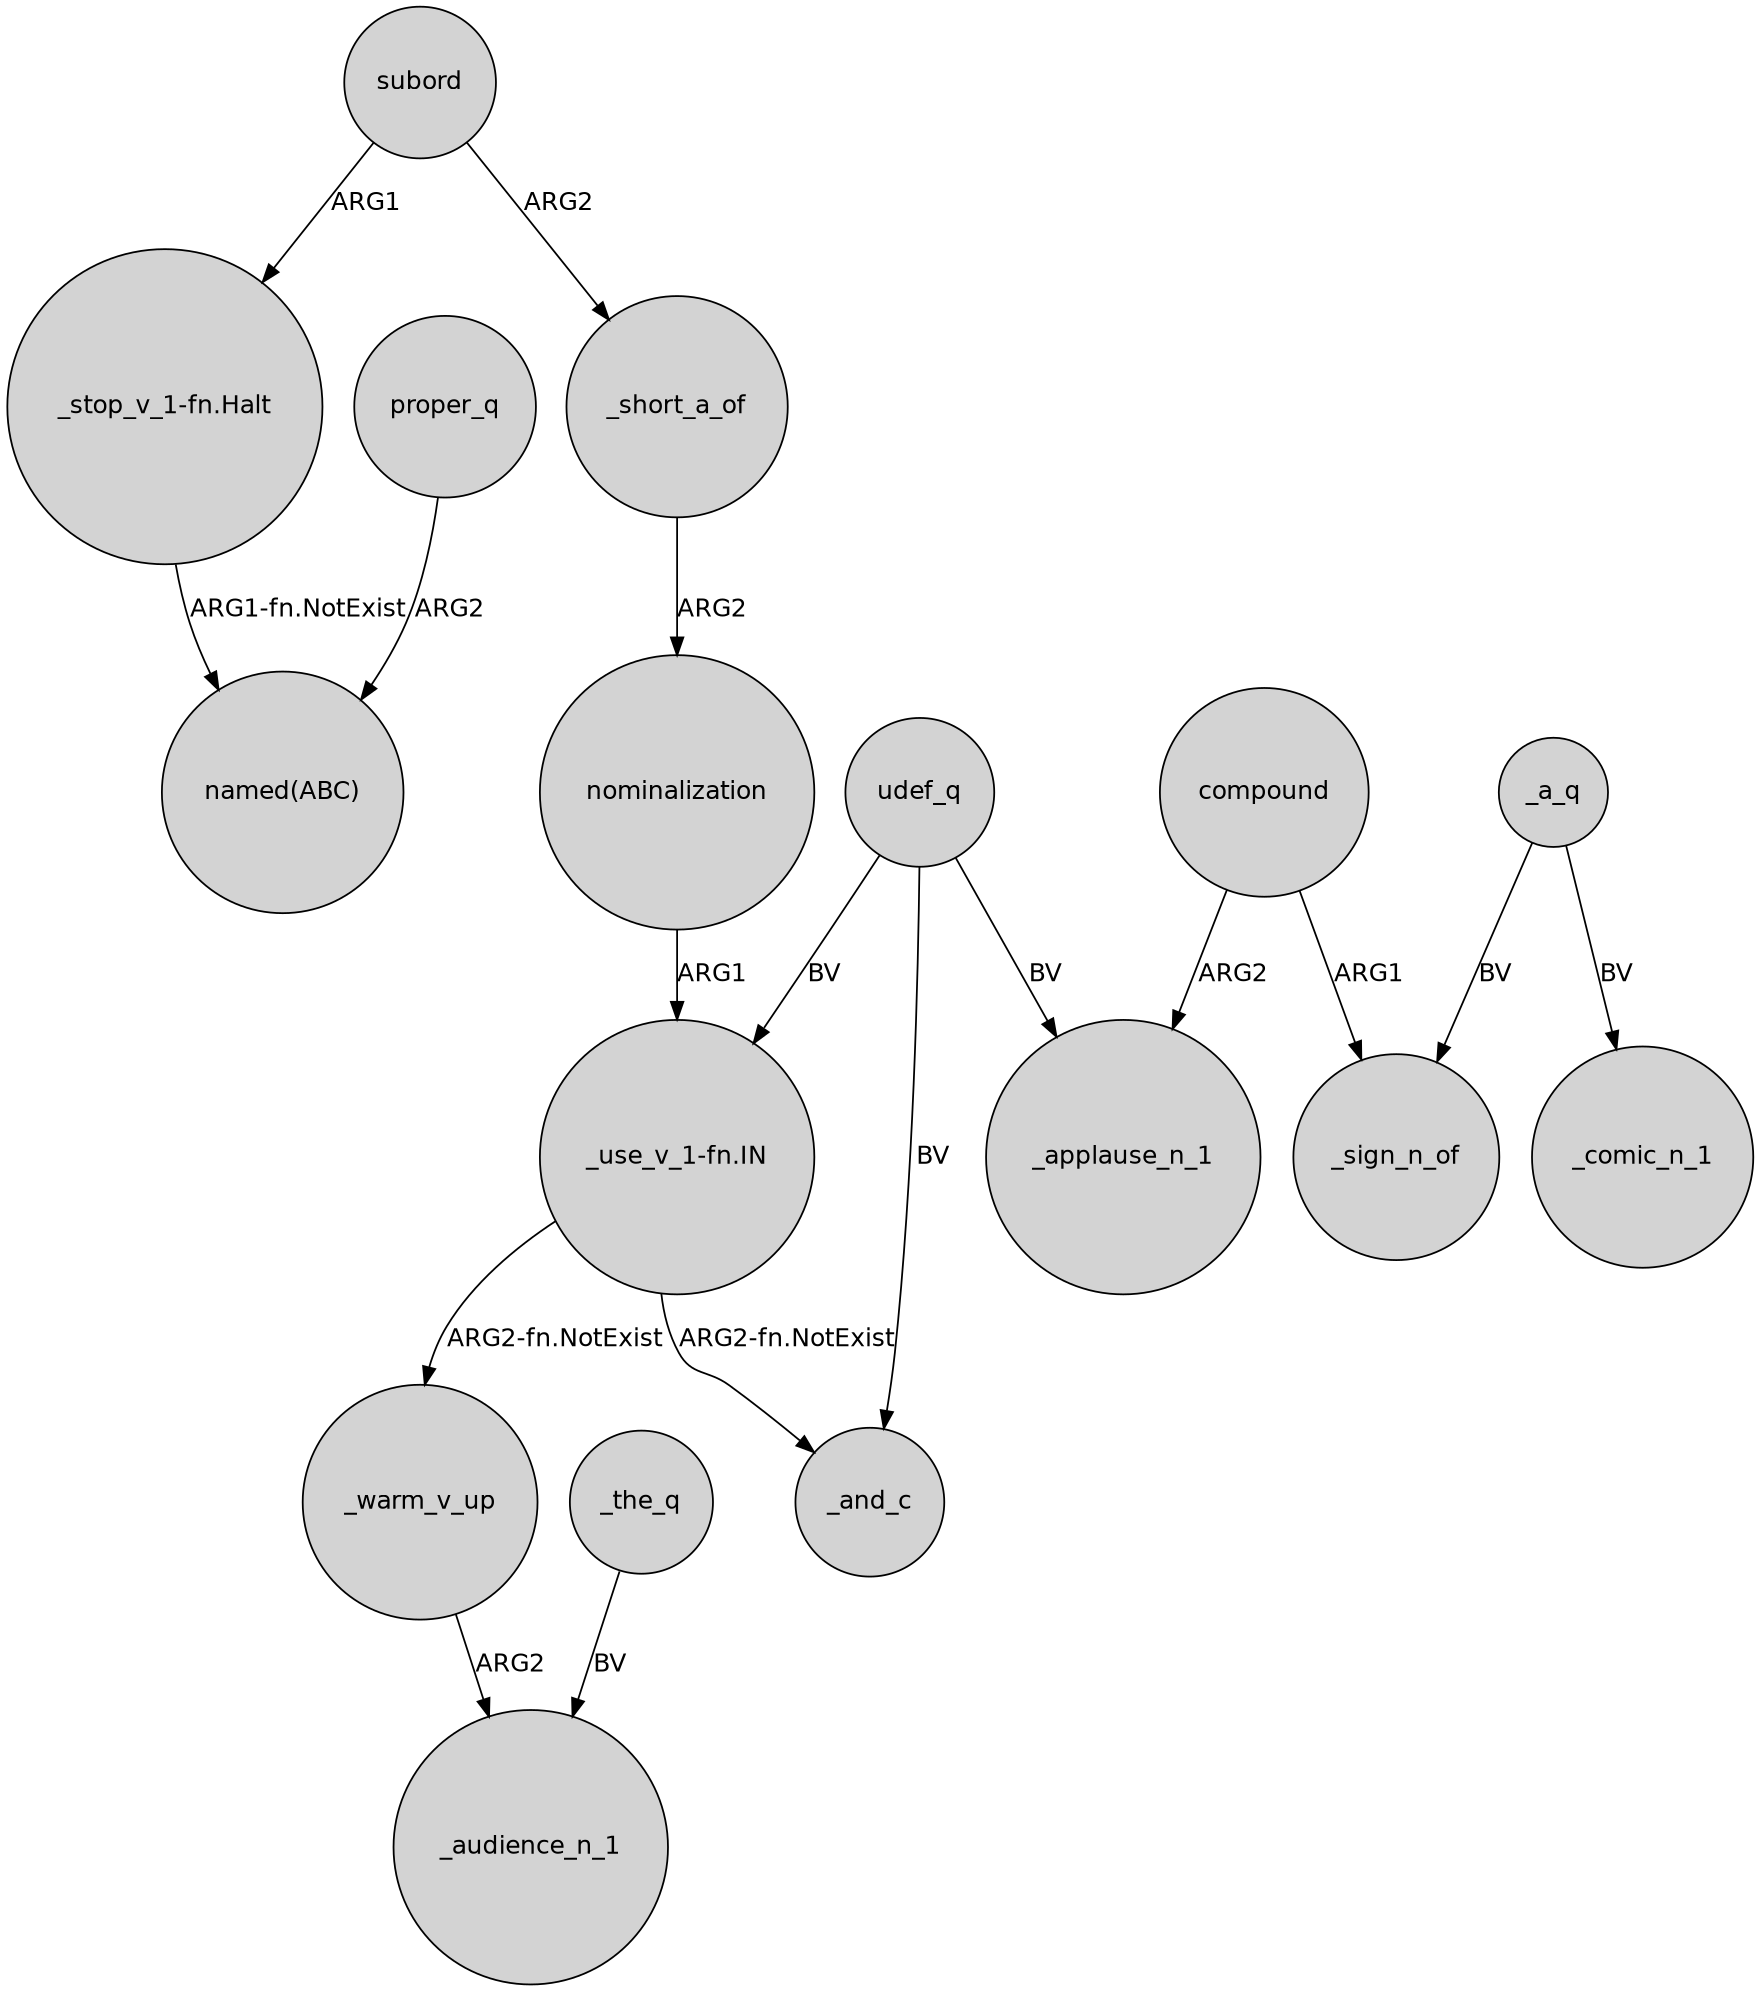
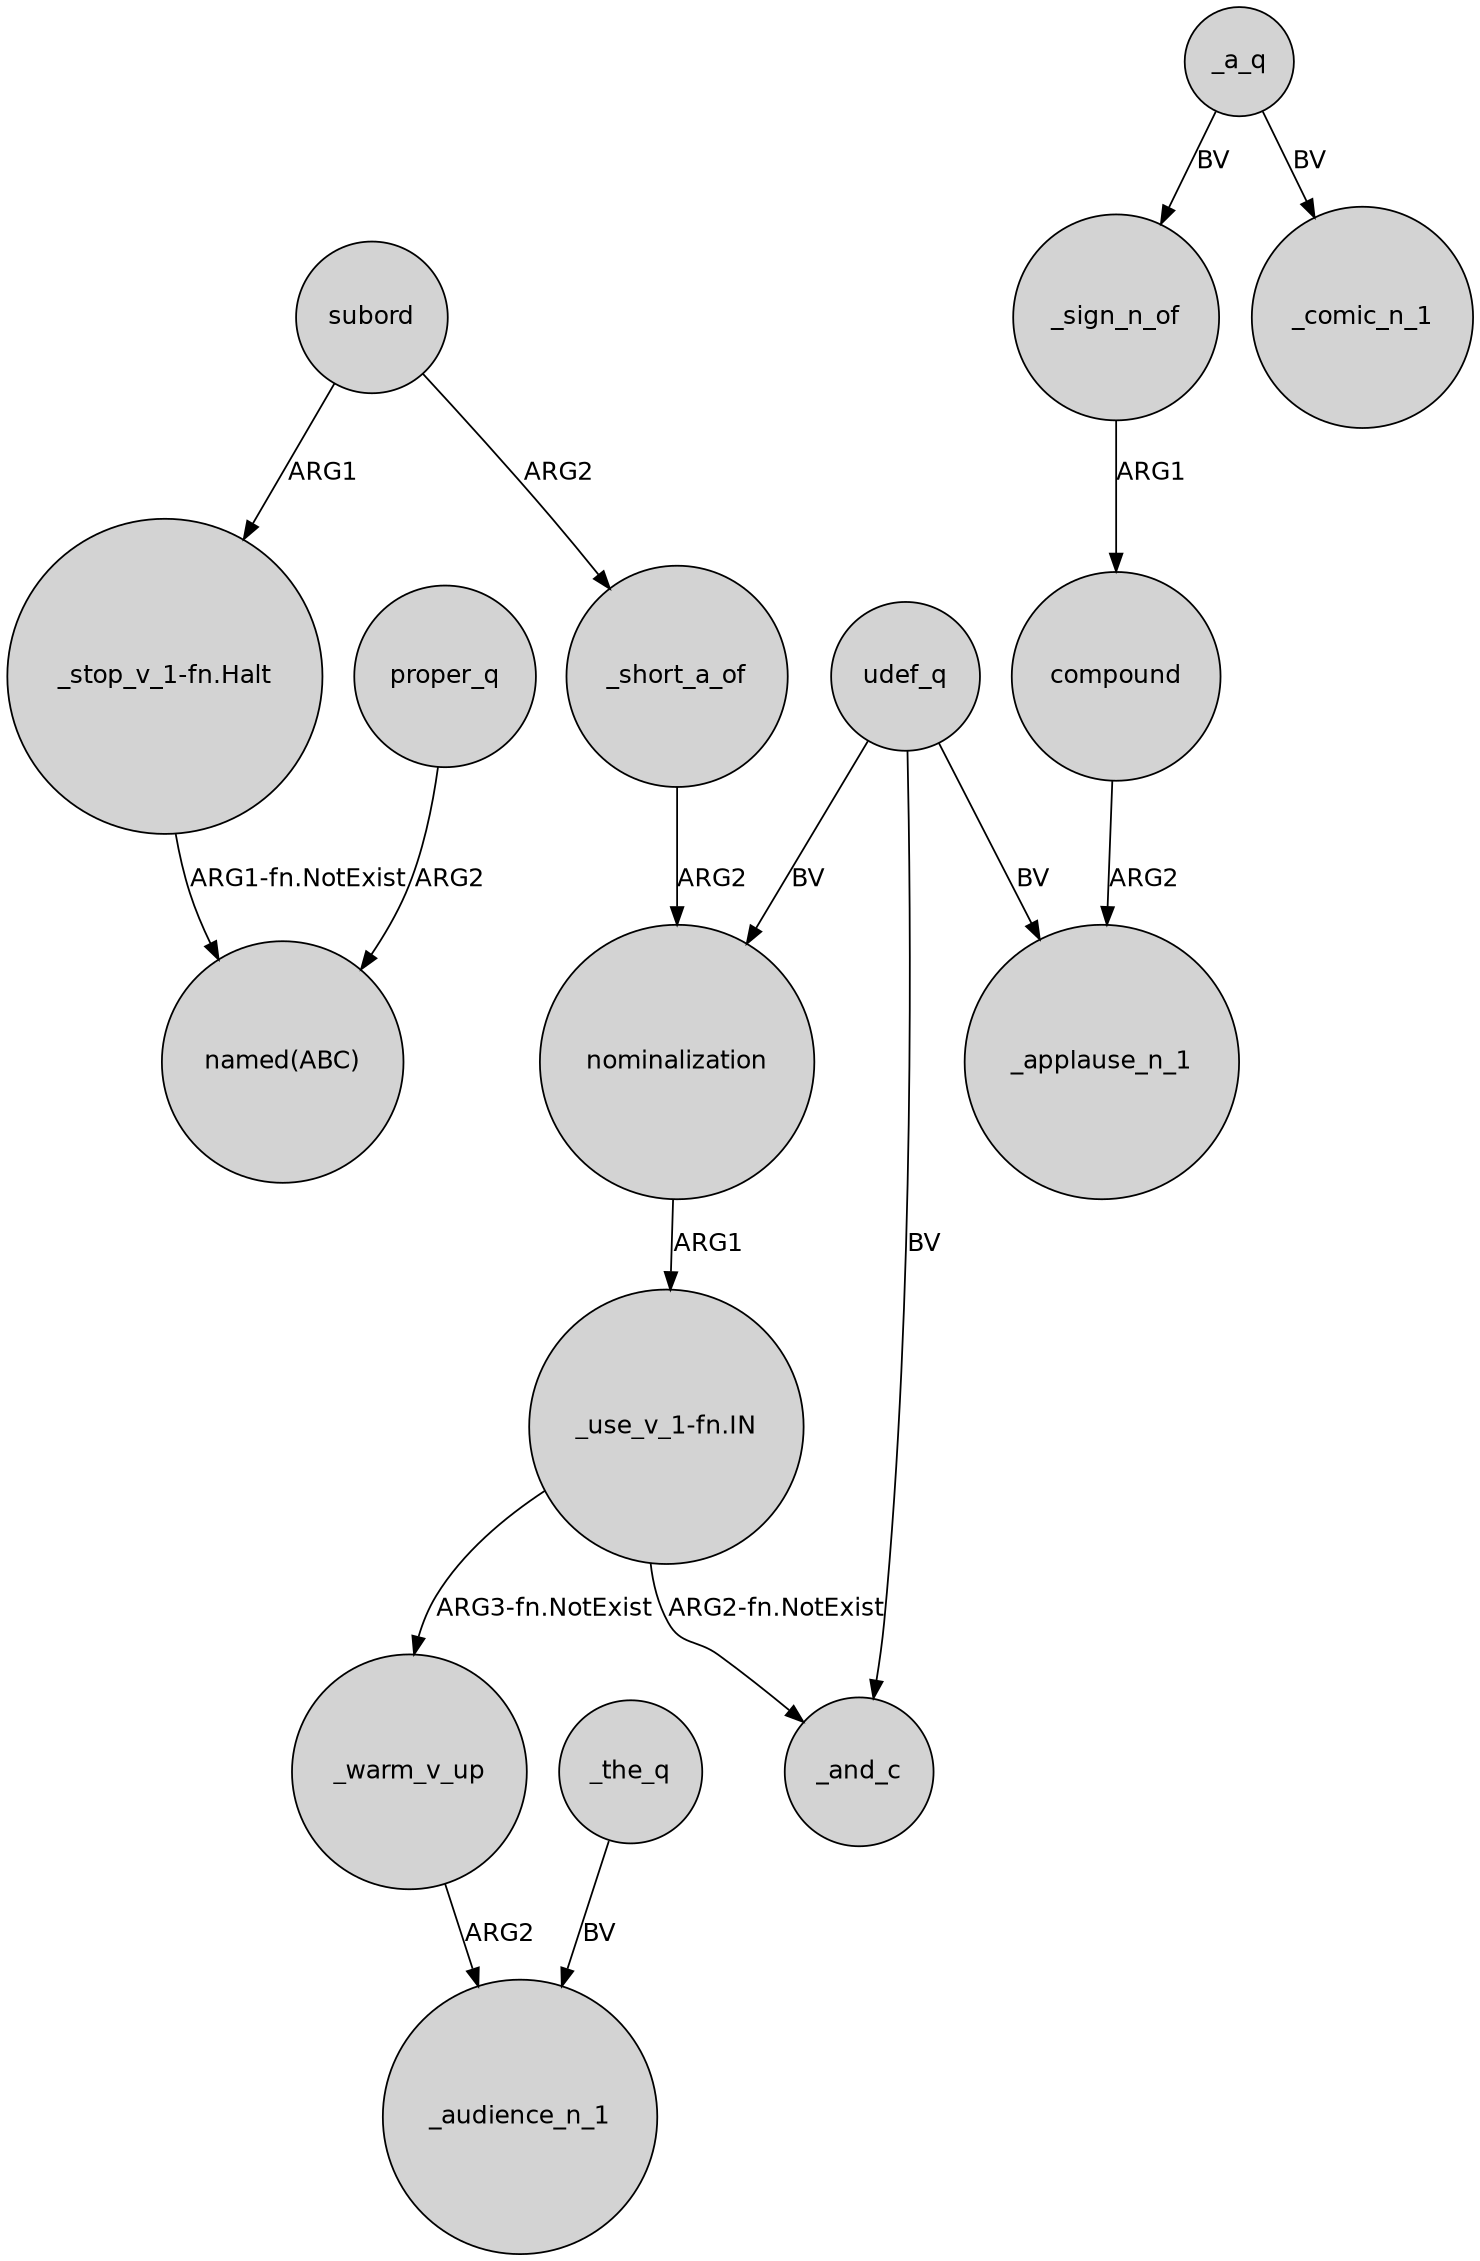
(822, 942) -> (812, 835)
(1327, 967) -> (1116, 487)
(555, 1339) -> (544, 1609)
